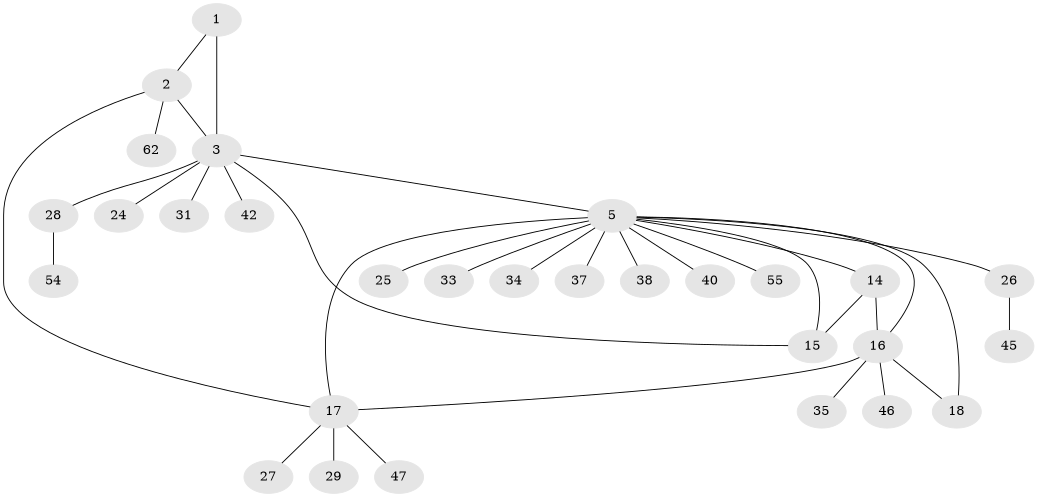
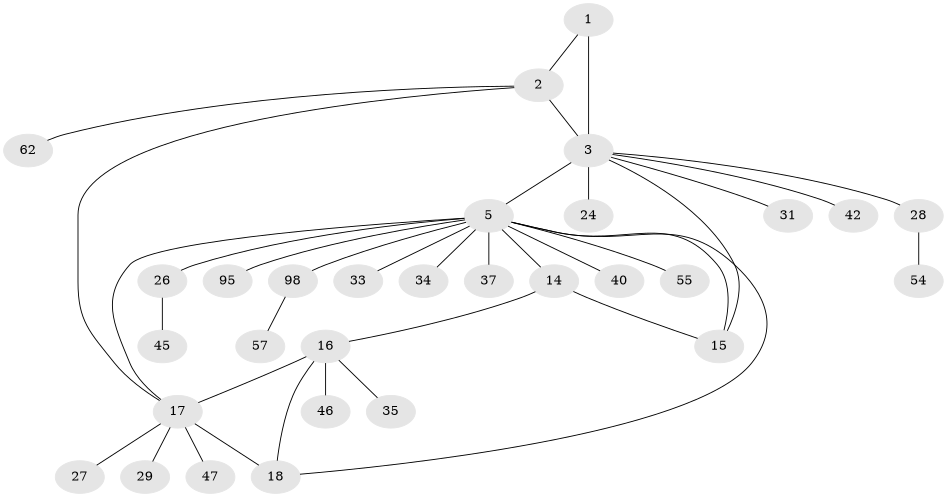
(897, 257) -> none
(384, 281) -> (228, 281)
(645, 281) -> (293, 281)
none -> (260, 346)
none -> (227, 444)
